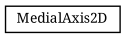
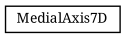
(63, 19) -> (63, 19)
